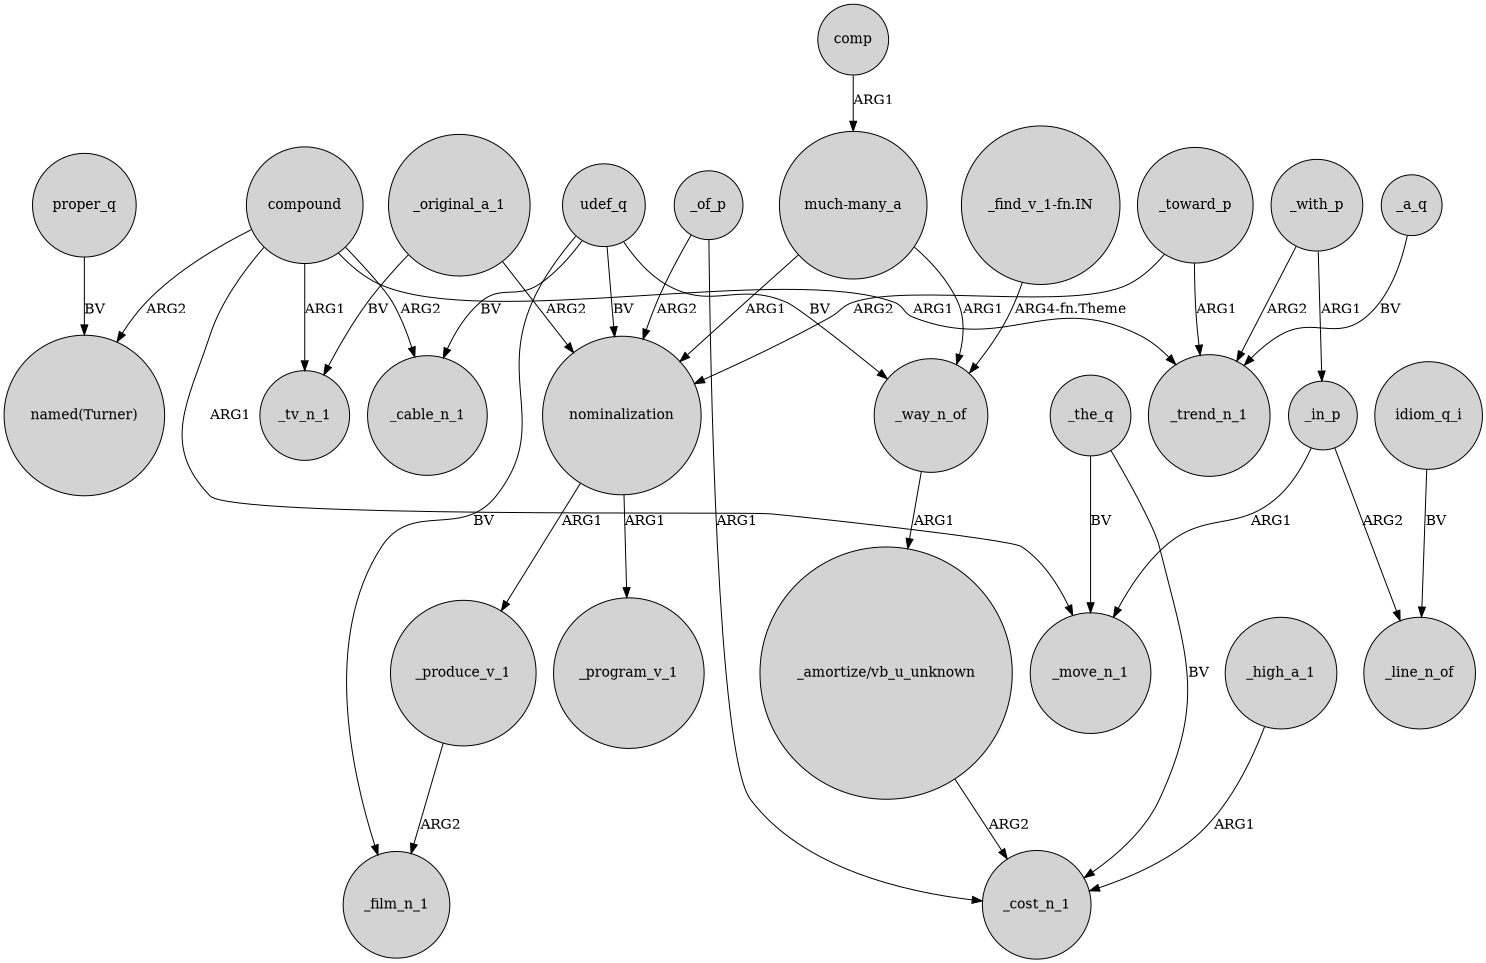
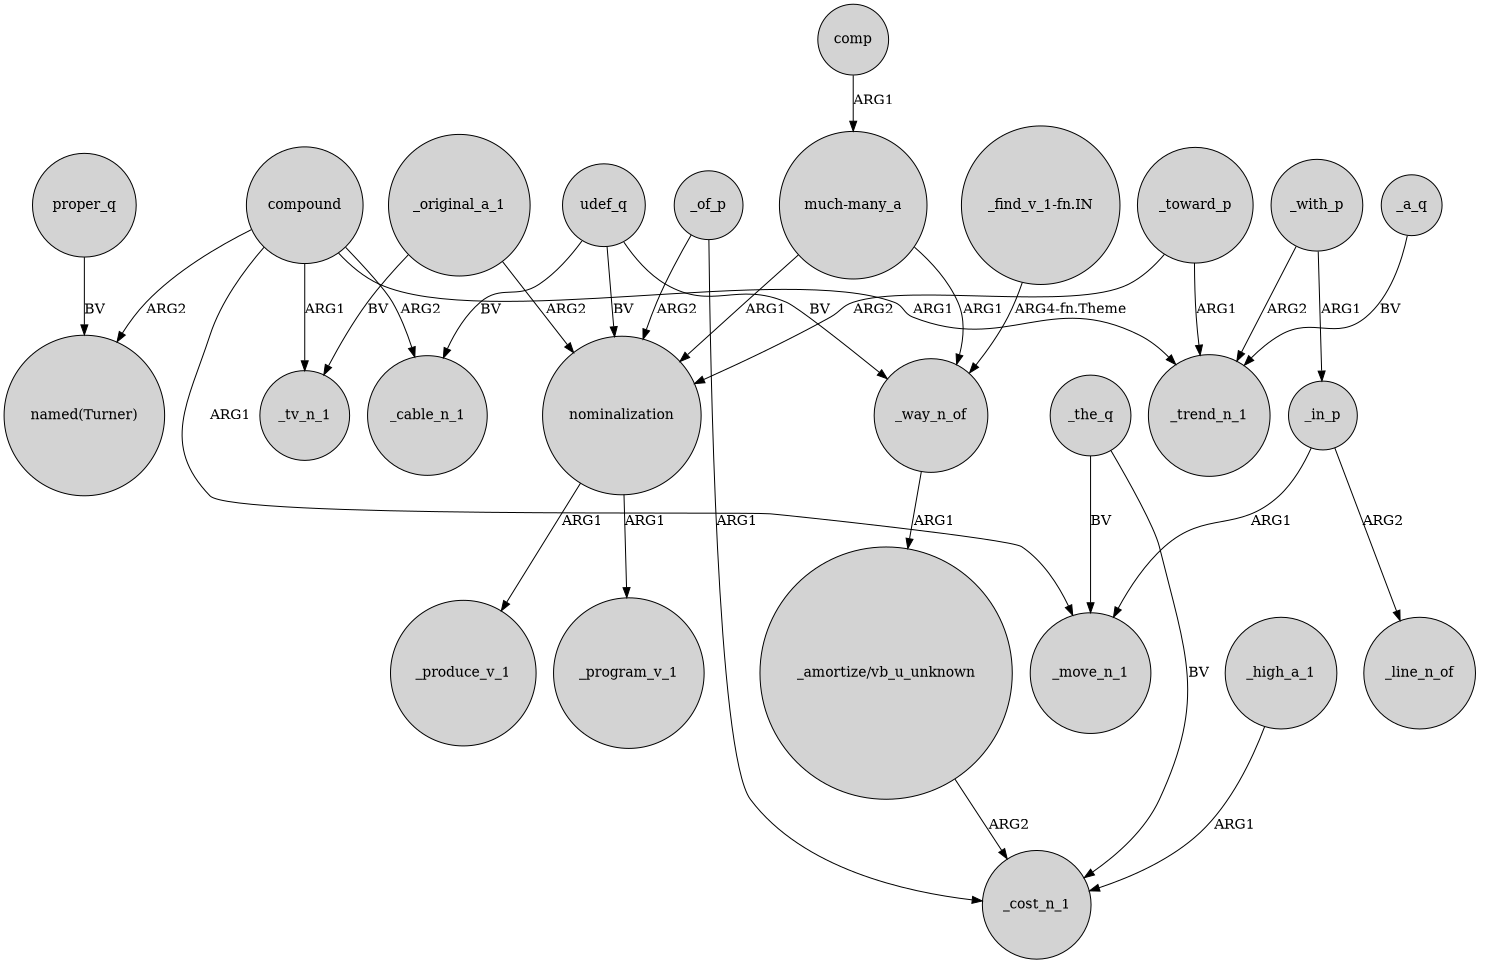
(1429, 416) -> none
(396, 905) -> none
